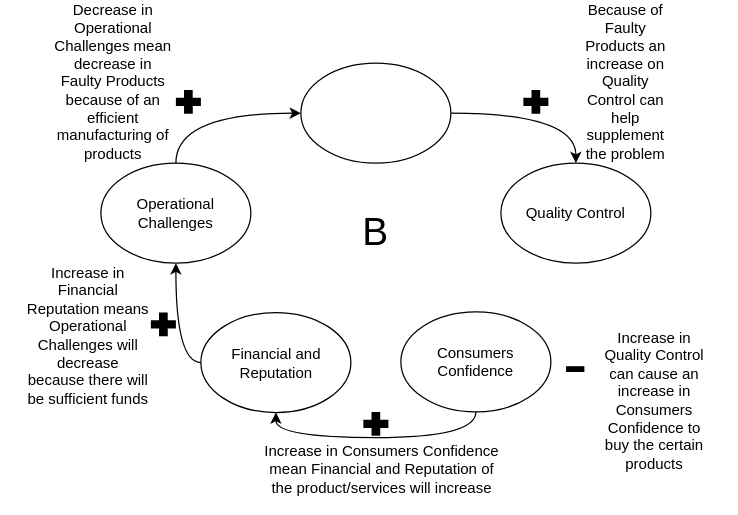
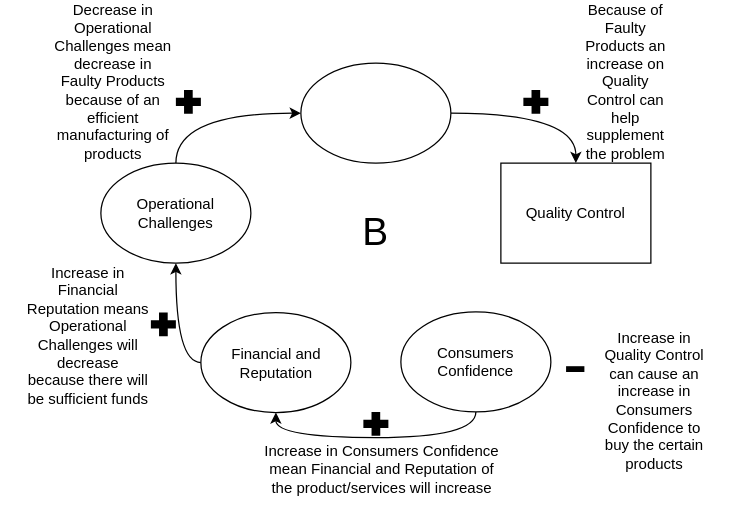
(576, 213) -> (576, 213)
